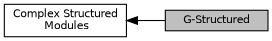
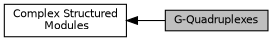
(217, 21) -> (217, 21)
